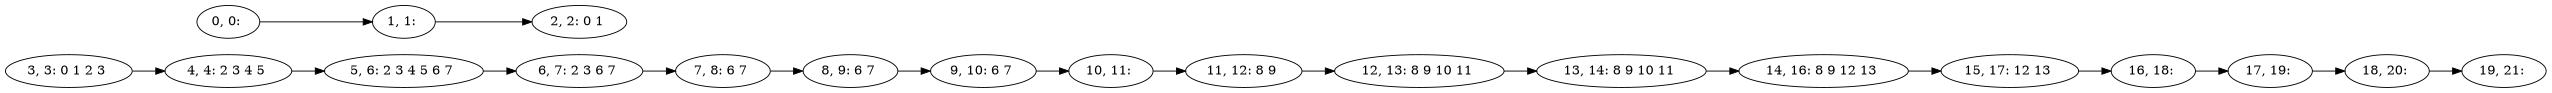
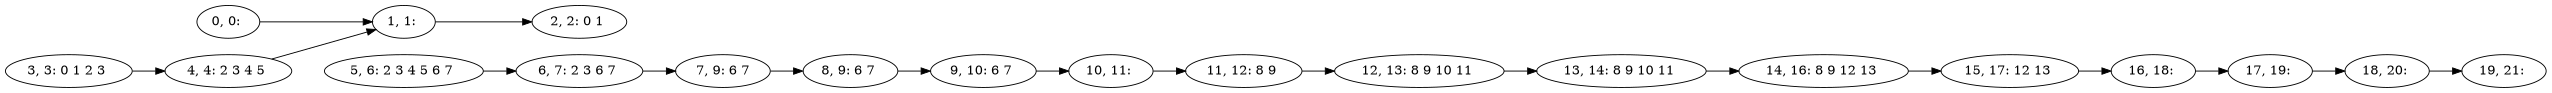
(303, 71) -> (319, 46)
(723, 71) -> (723, 71)
